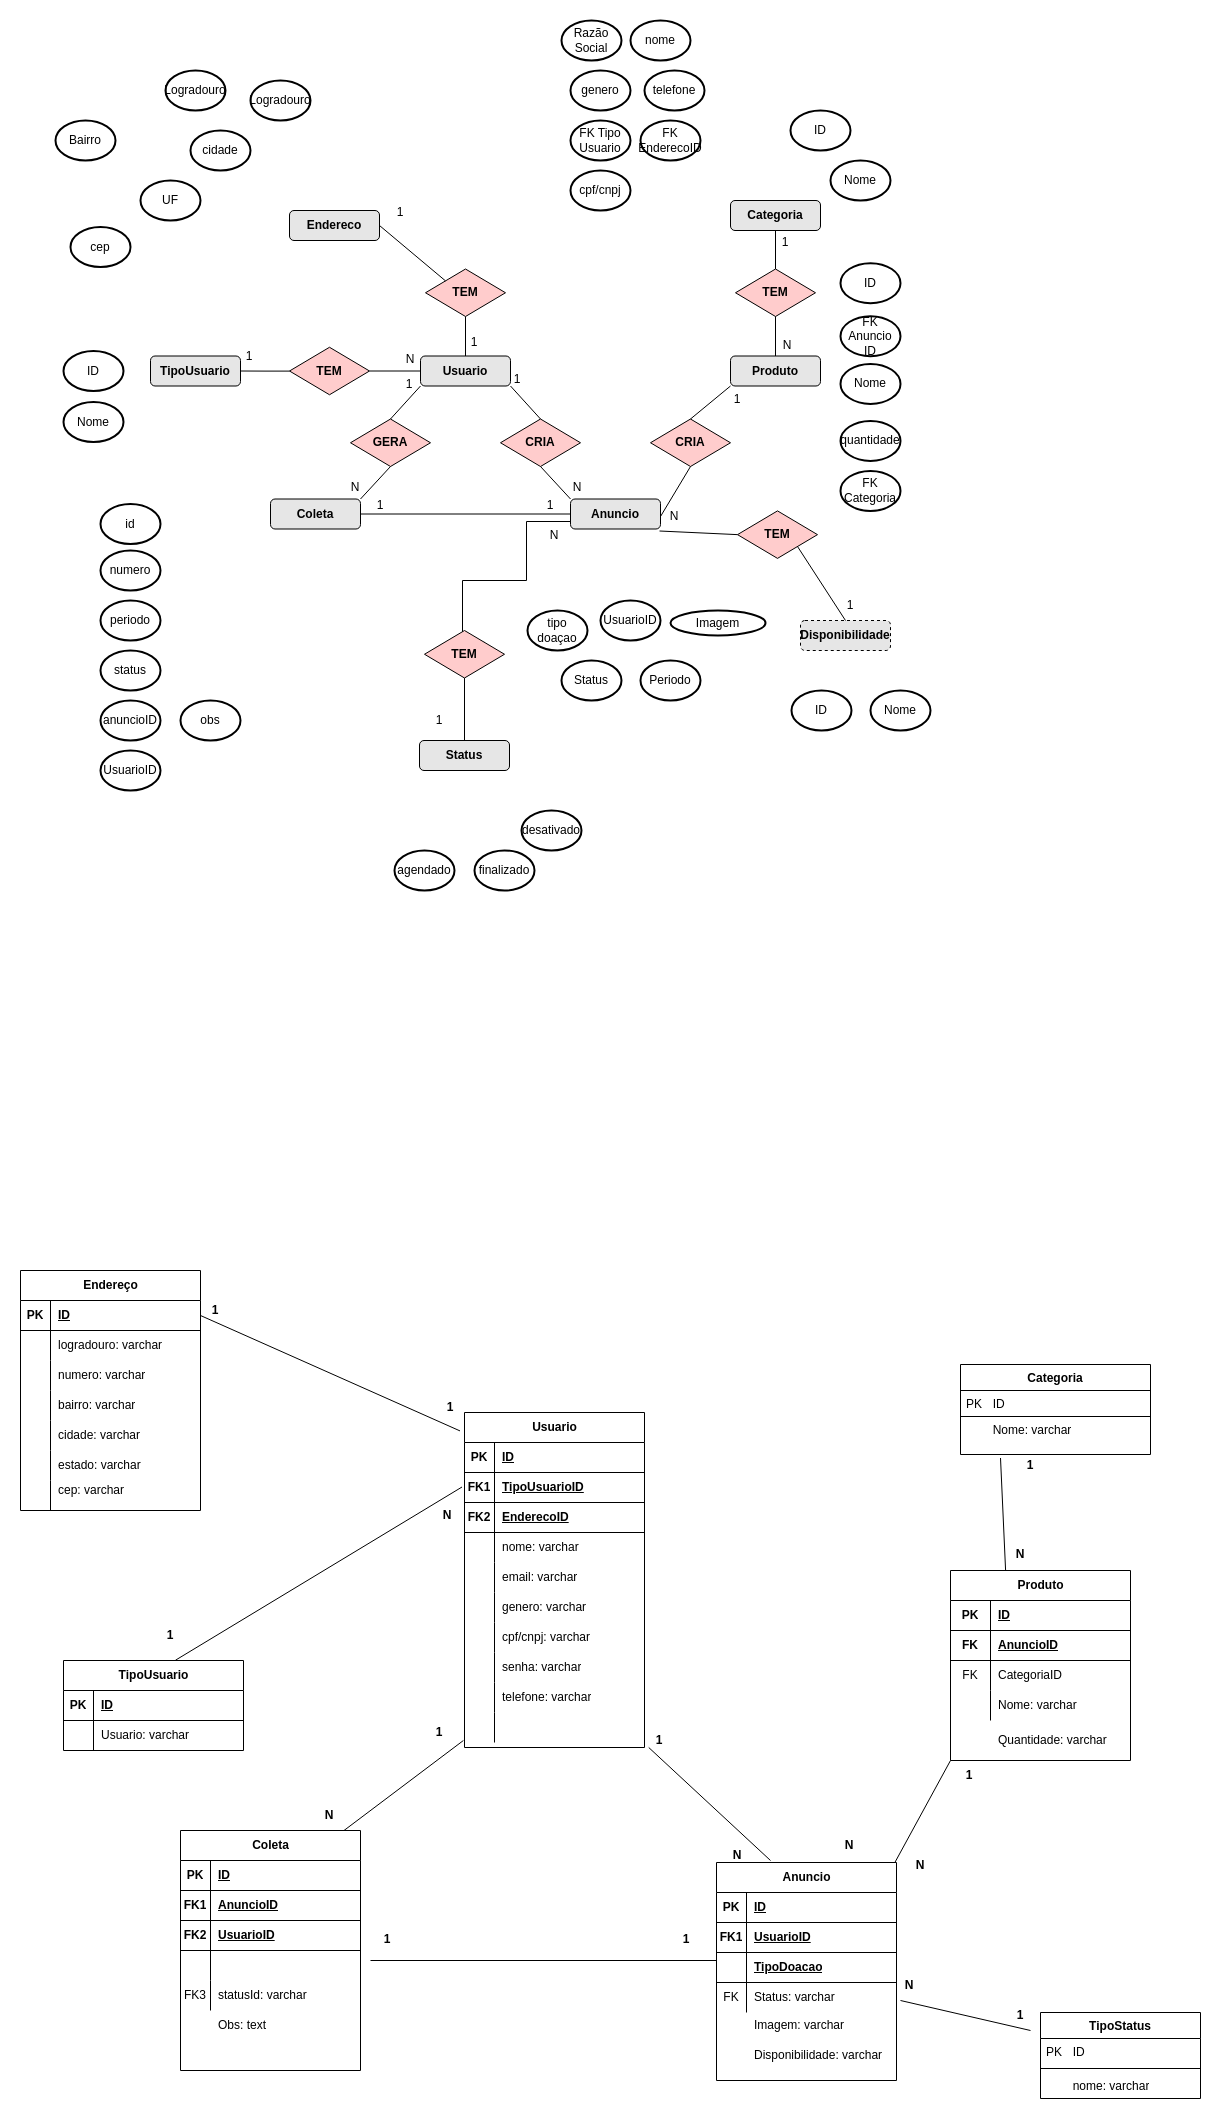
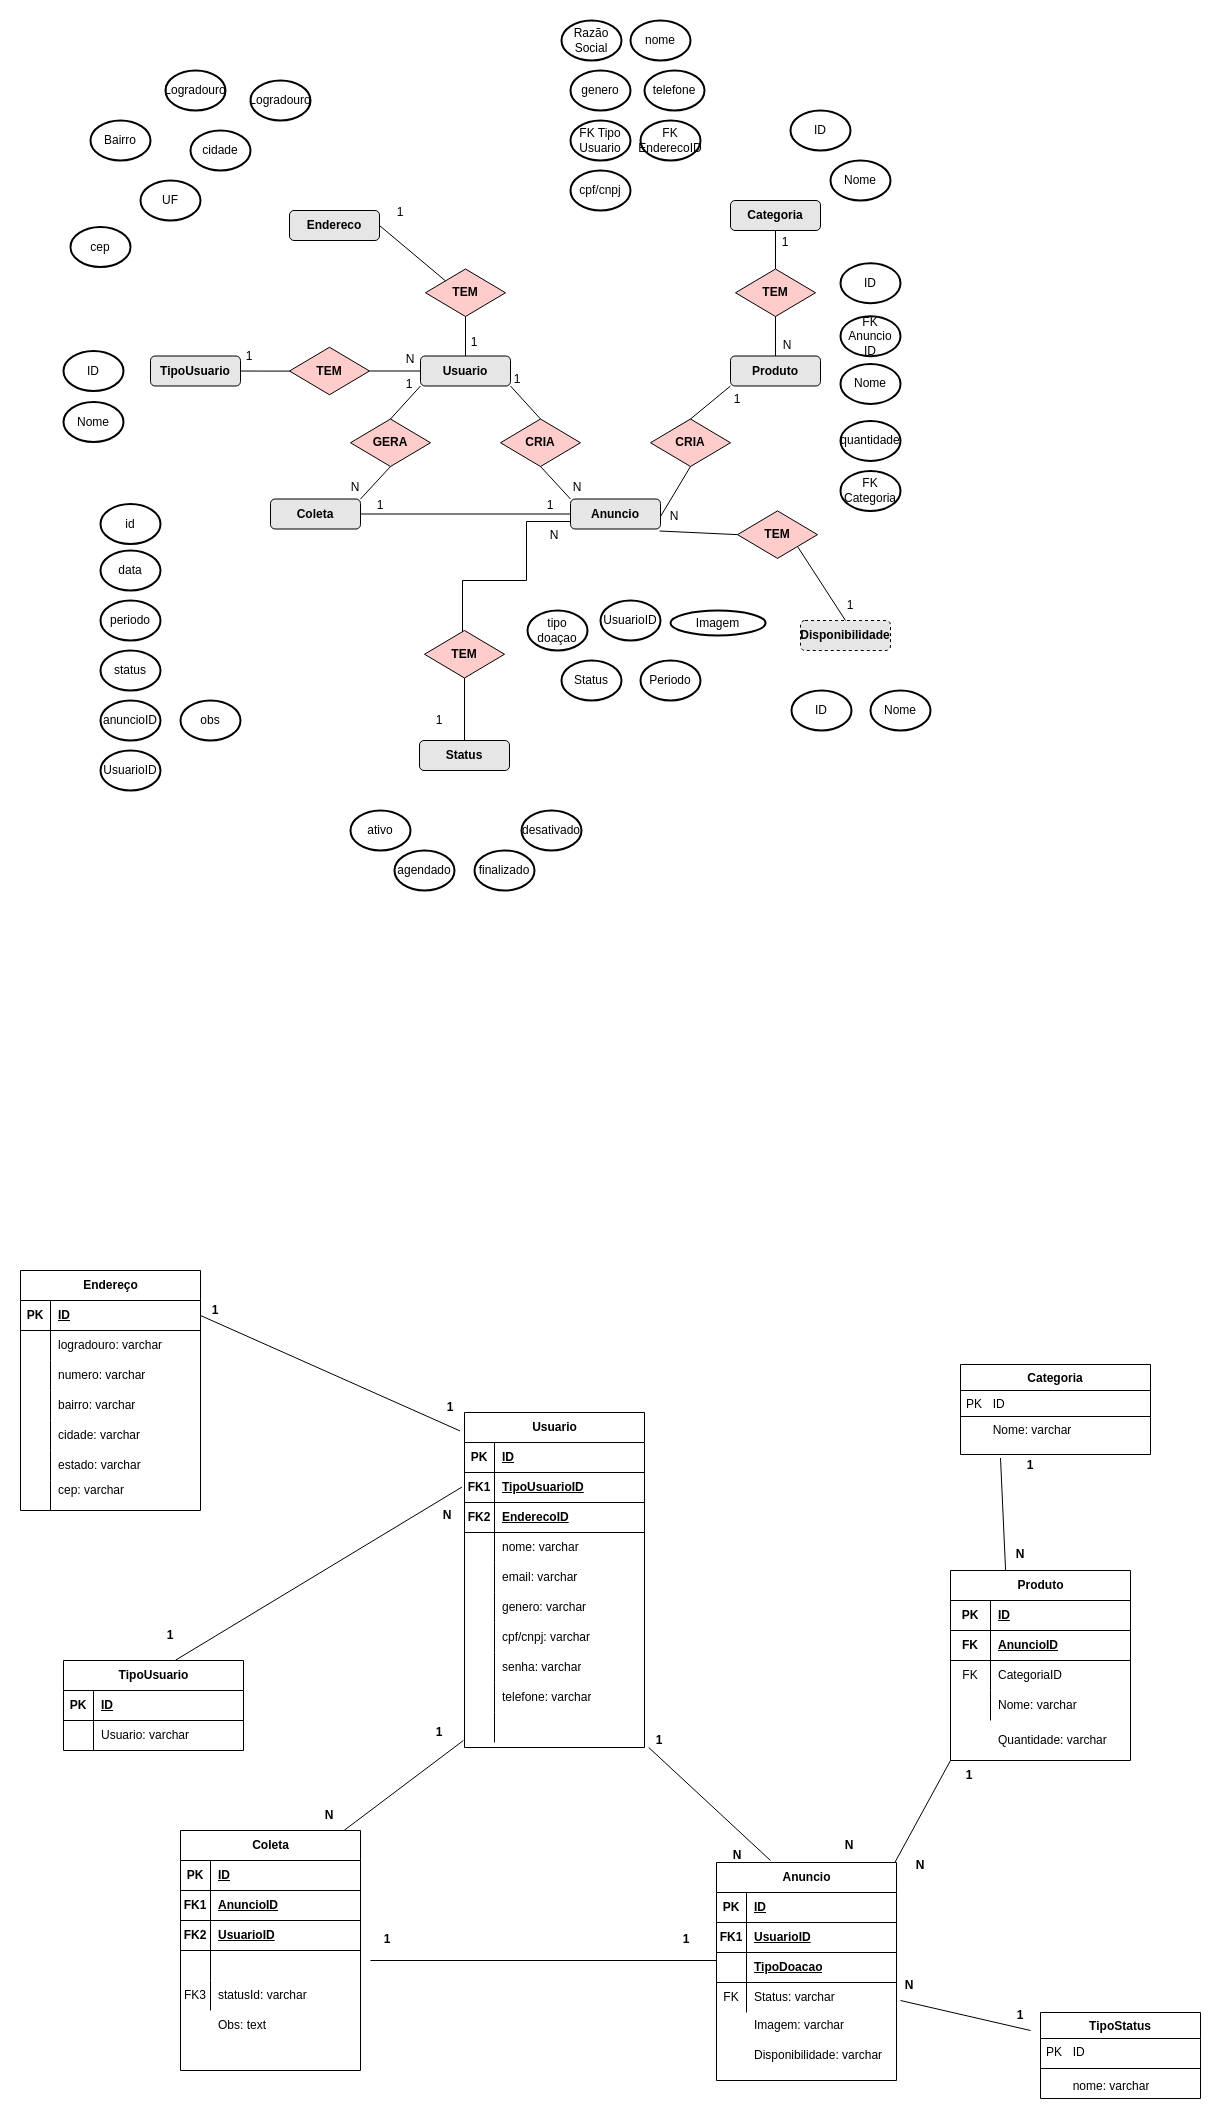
(86, 141) -> (121, 141)
(131, 571) -> (131, 571)
none -> (381, 831)
